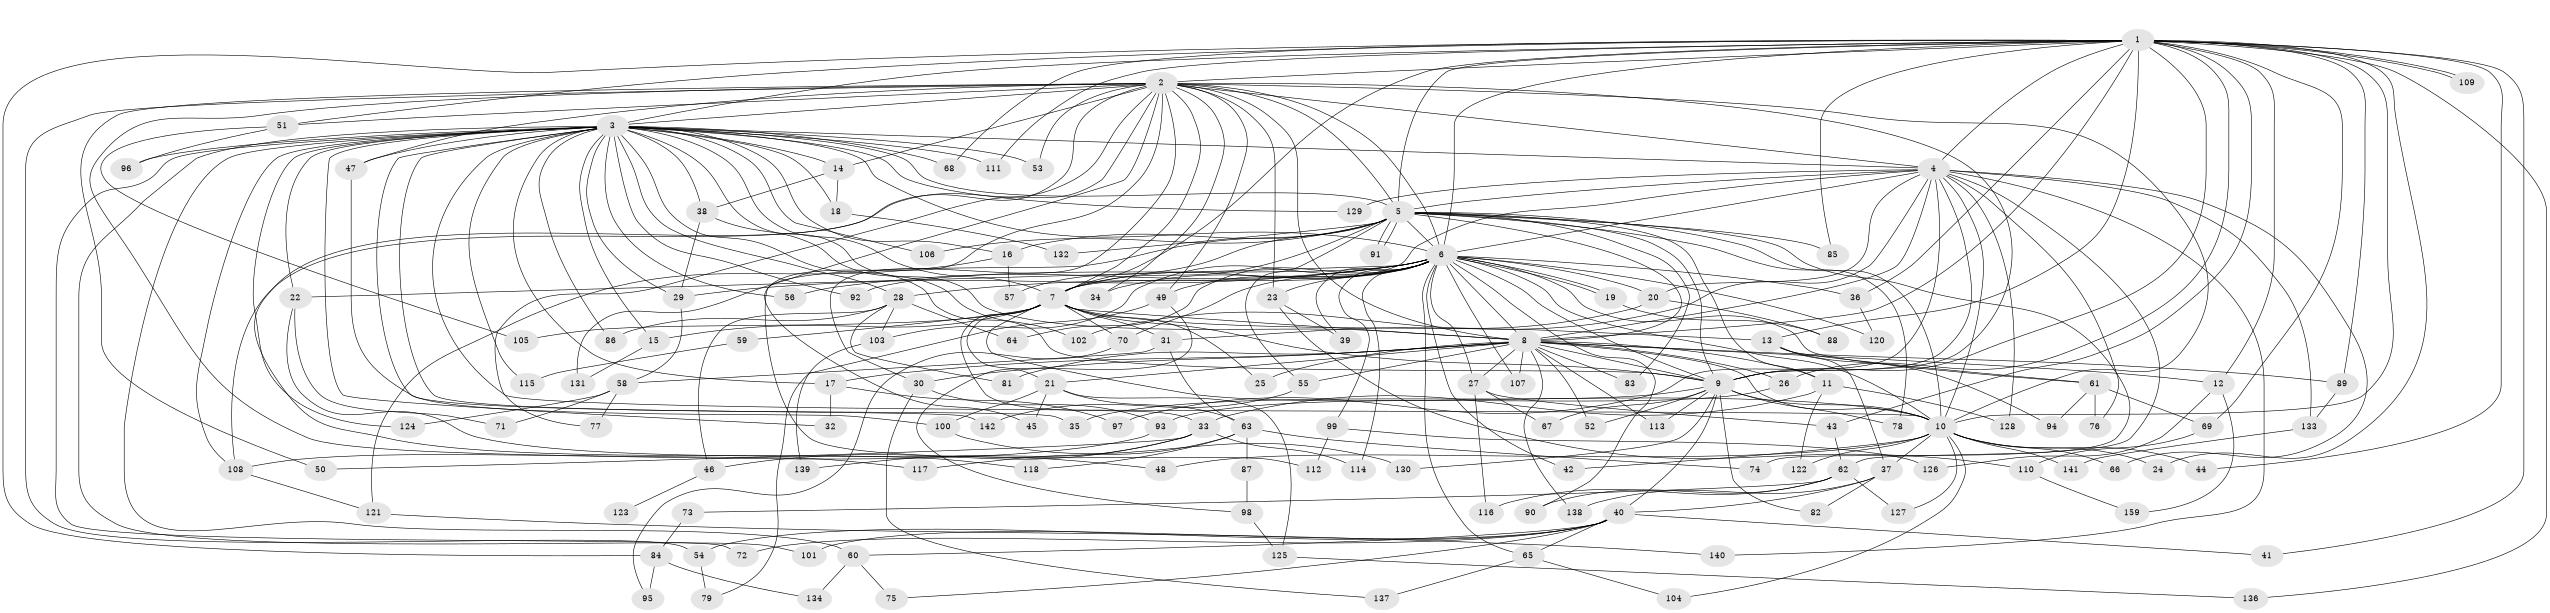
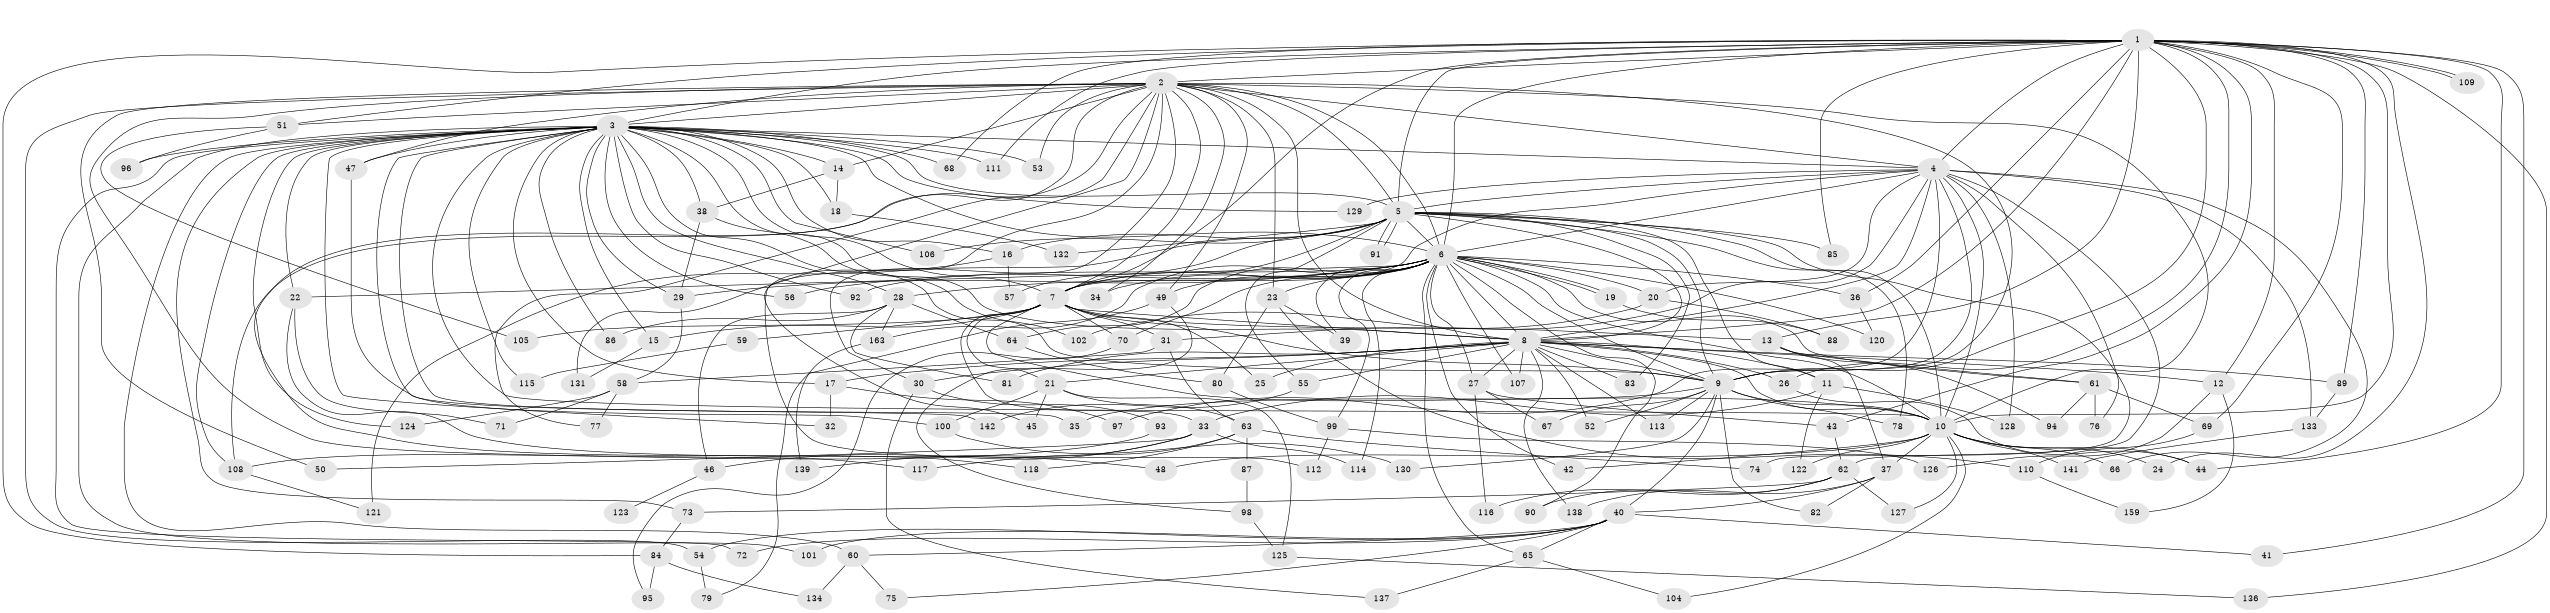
(877, 341) -> (877, 341)
none -> (184, 368)
none -> (1218, 384)
(1471, 401) -> (1979, 434)
(1718, 556) -> none
